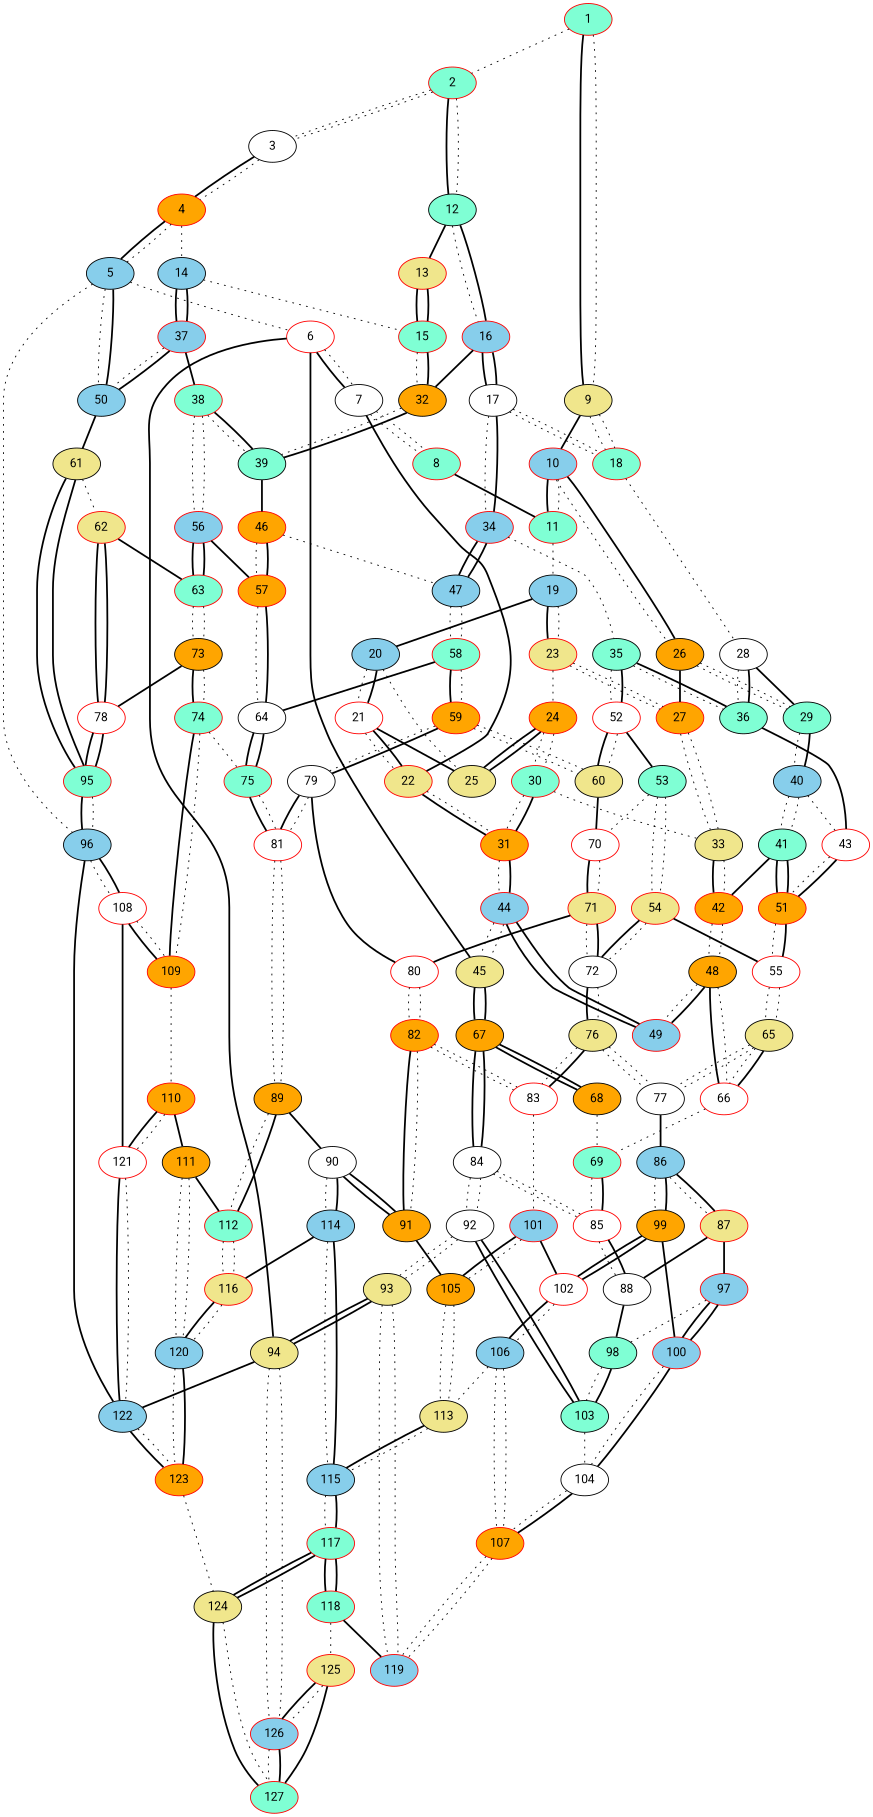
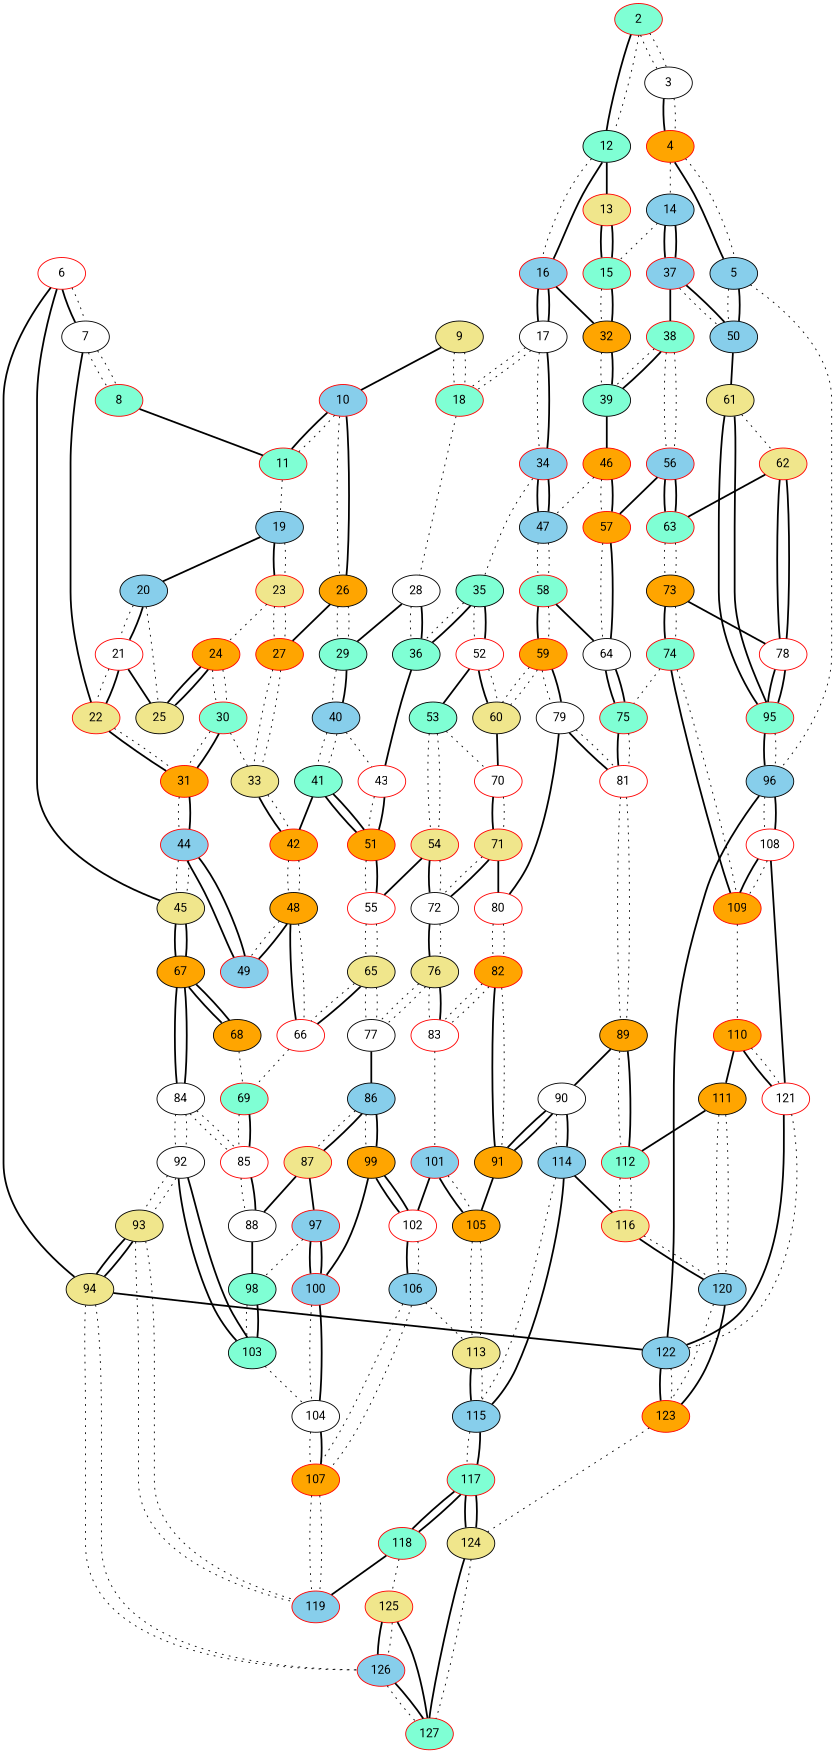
(588, 19) -> none
(209, 308) -> none
